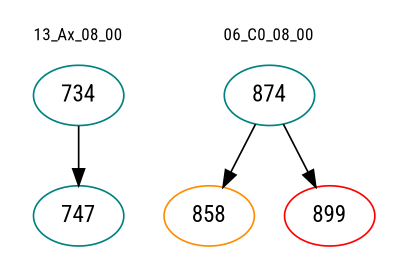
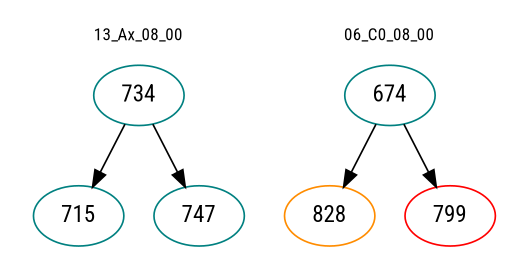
(269, 95) -> (390, 95)
none -> (79, 216)
(209, 216) -> (330, 216)
(330, 216) -> (450, 216)
